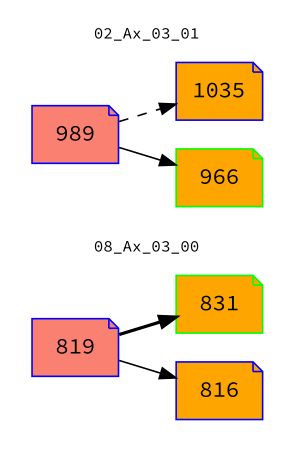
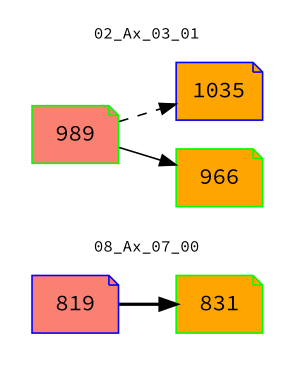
(75, 135) -> (75, 135)
(147, 247) -> (147, 247)
(219, 391) -> none
